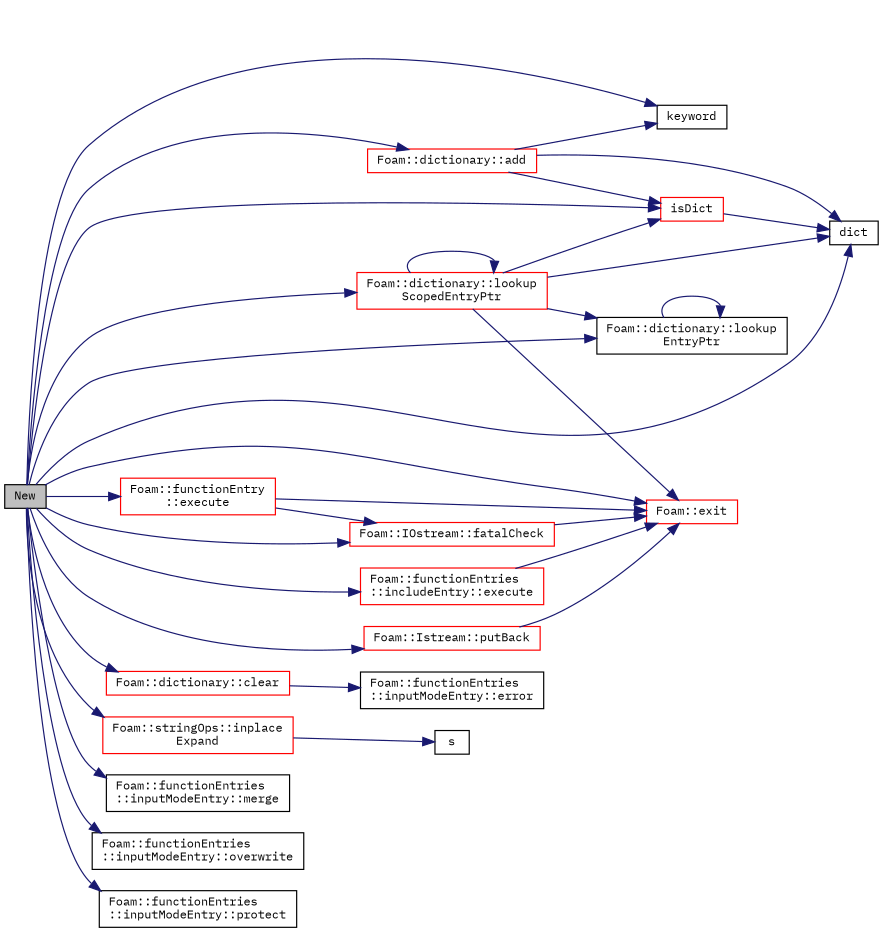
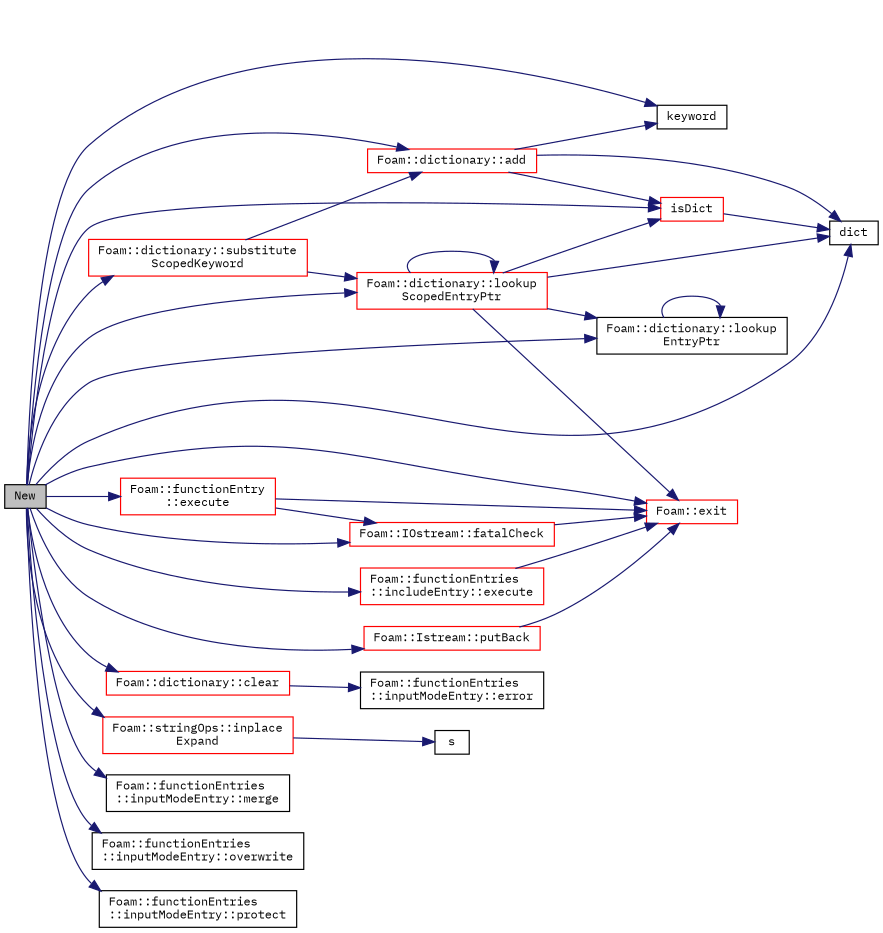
none -> (198, 258)
